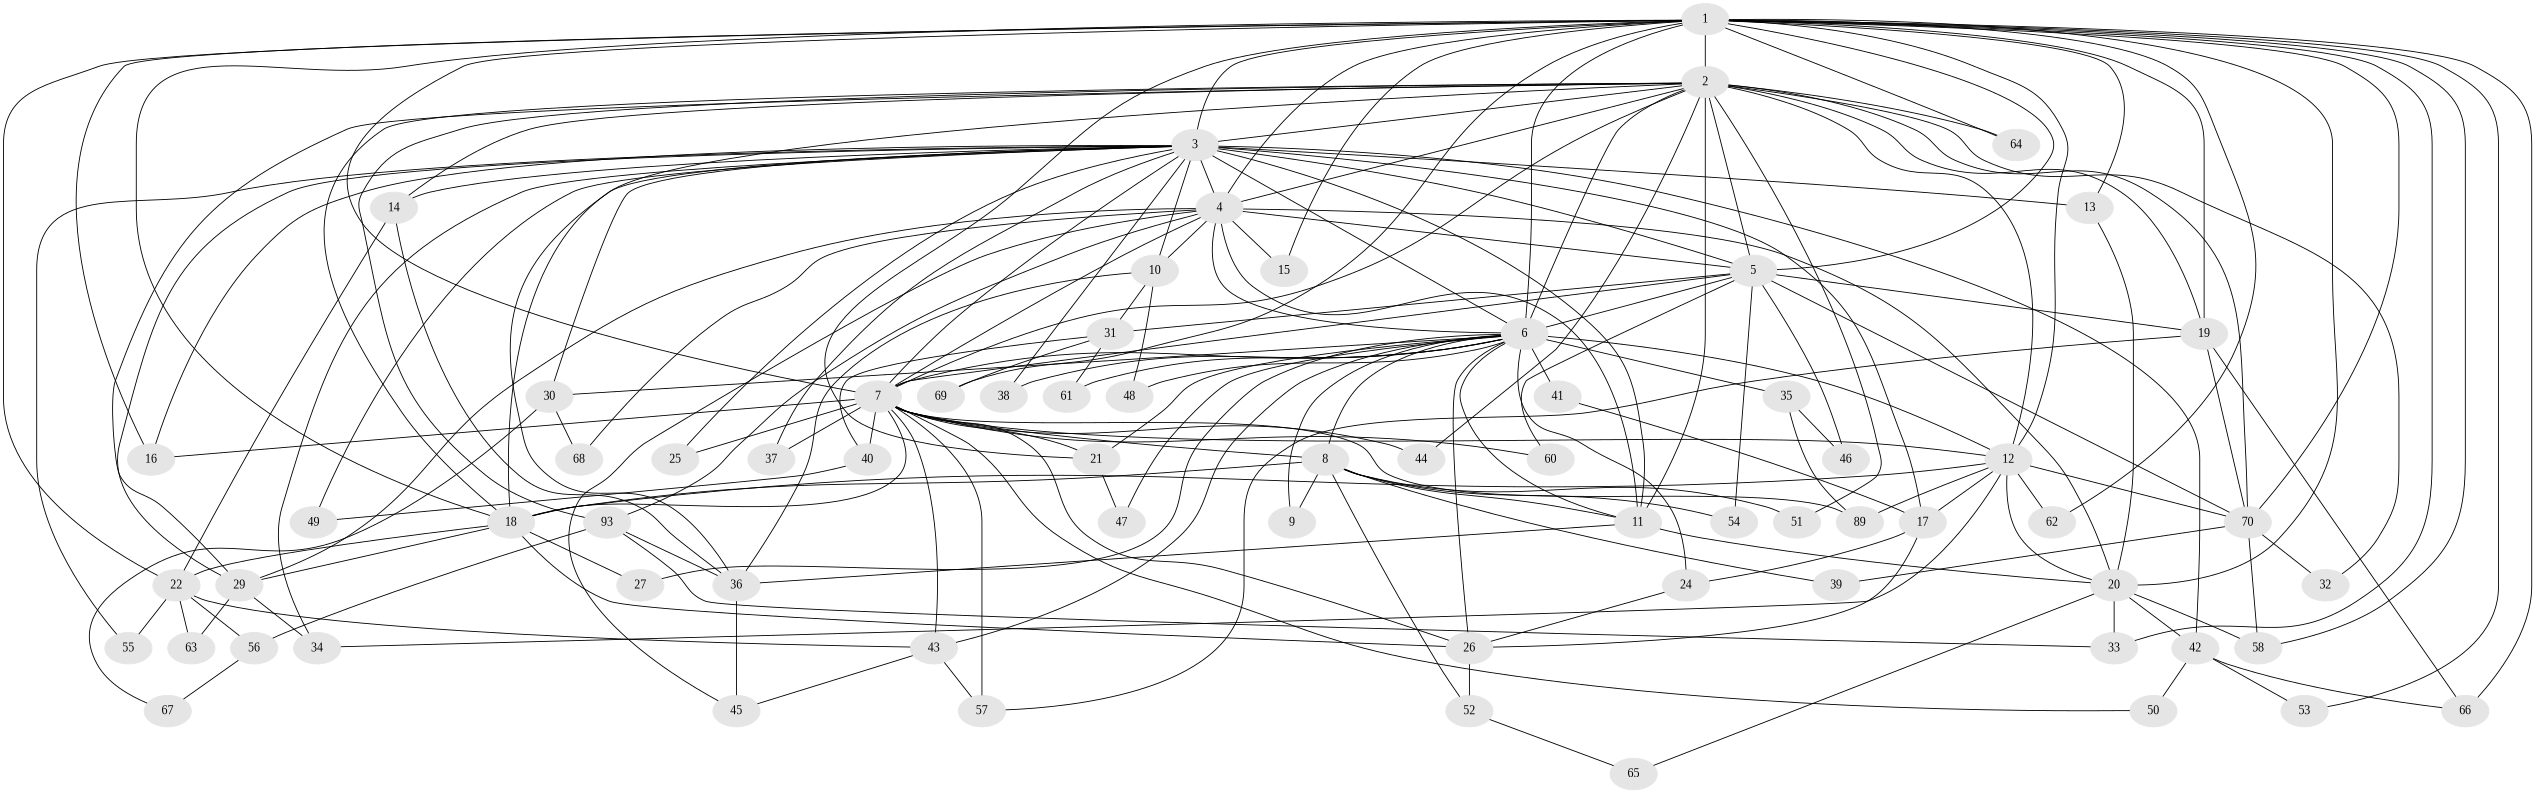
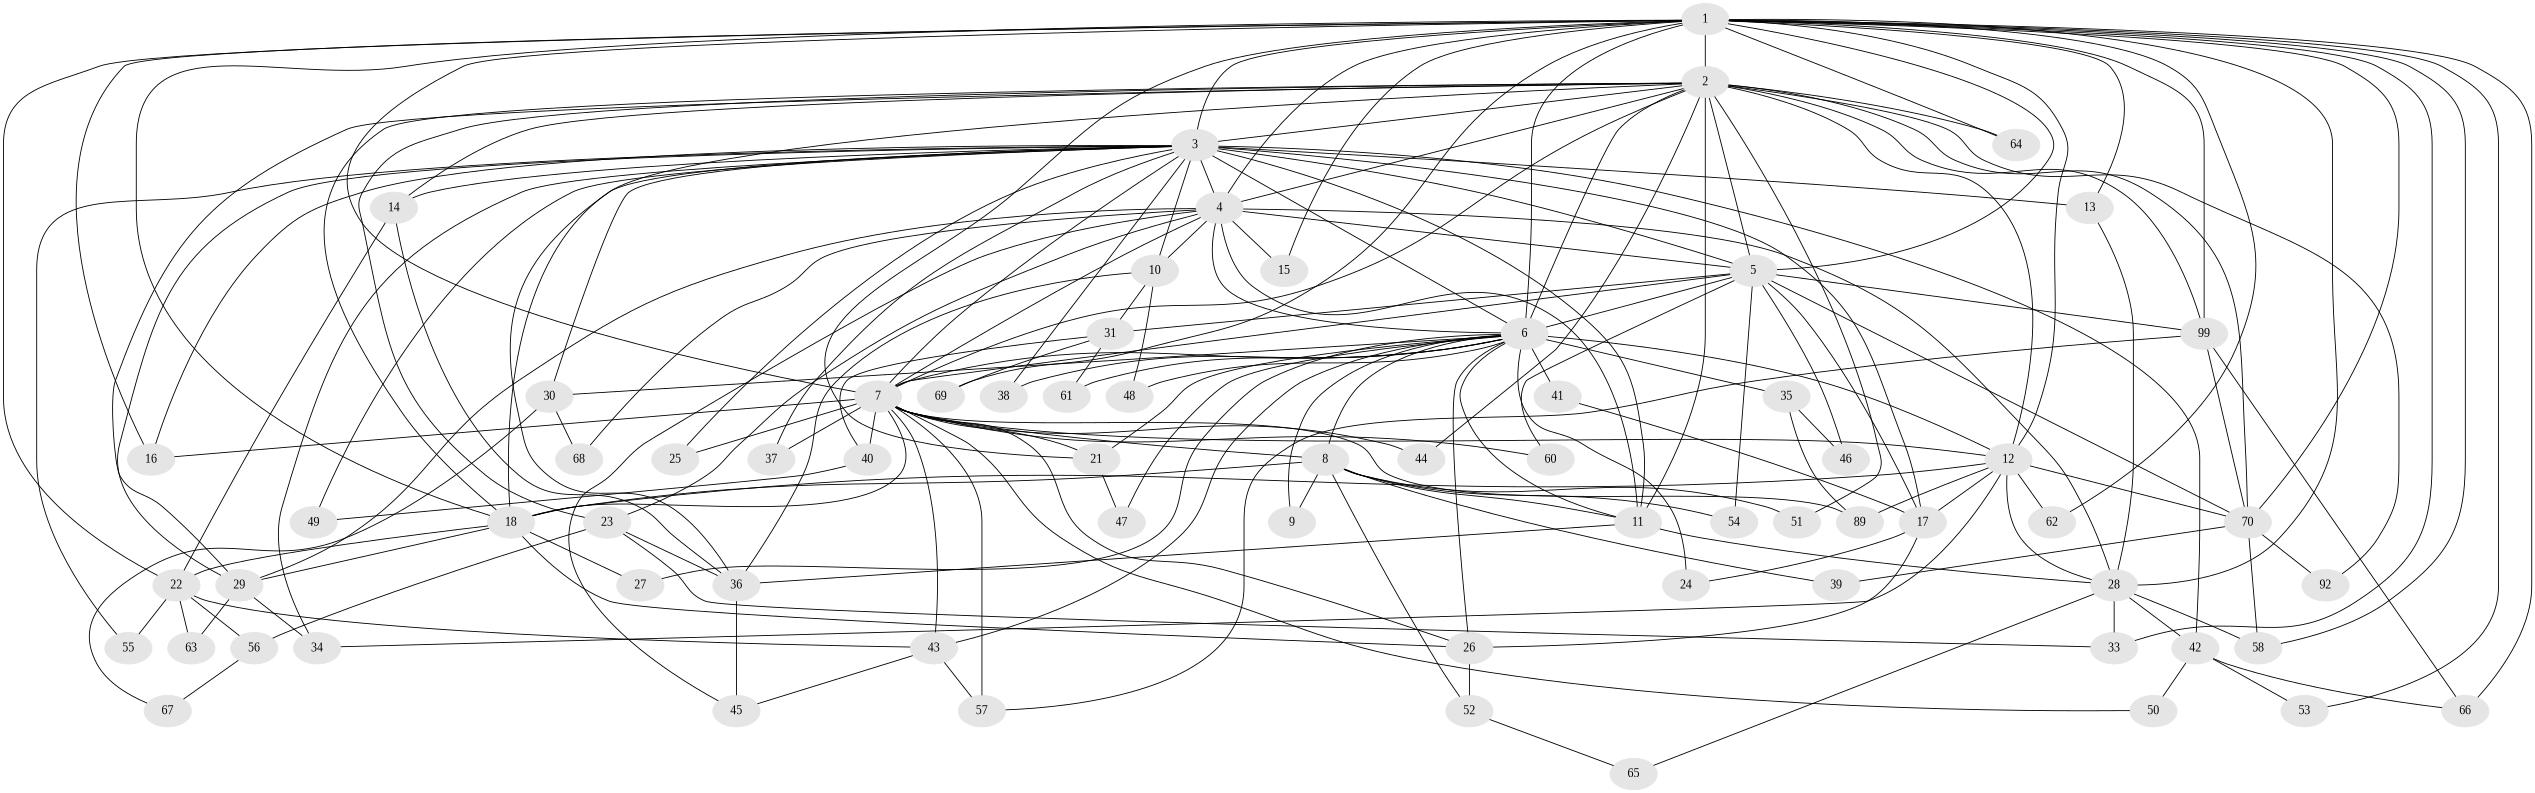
(2204, 334) -> (2204, 334)
none -> (1849, 382)
(607, 522) -> (607, 522)
(2114, 585) -> (2114, 585)
(2326, 585) -> (2326, 585)
(1573, 618) -> none
